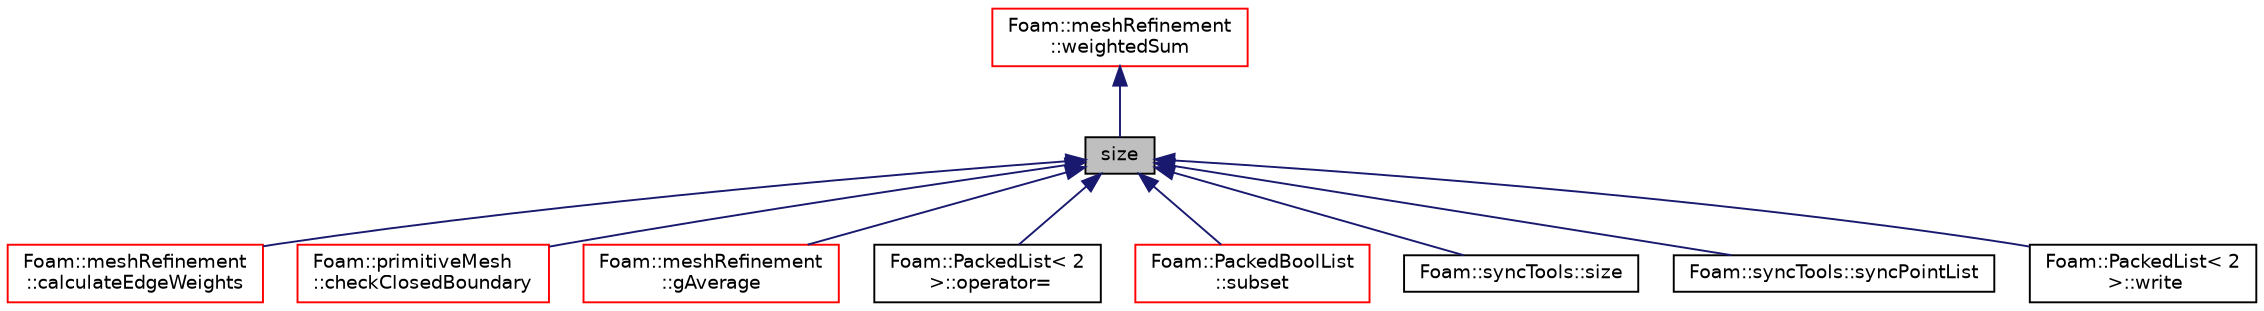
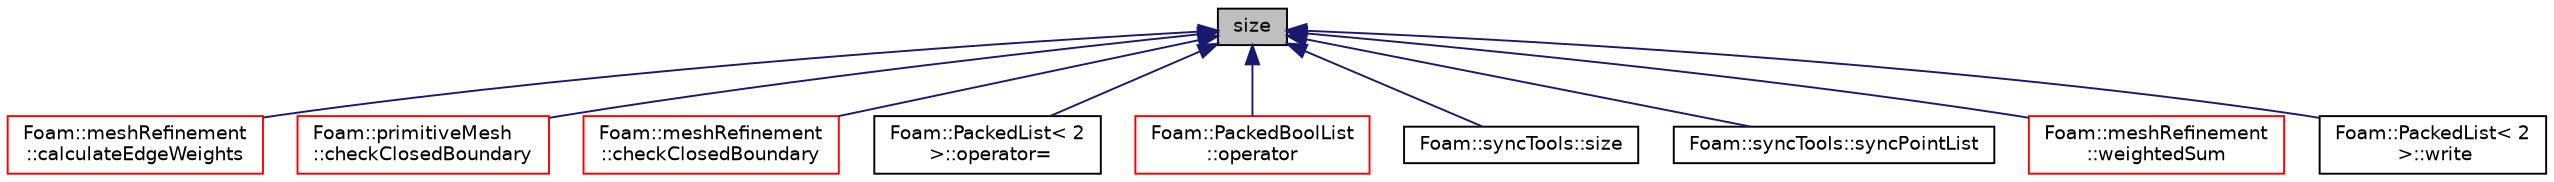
(1120, 111) -> (1669, 70)
(711, 274) -> (711, 145)
(1252, 274) -> (1252, 145)
